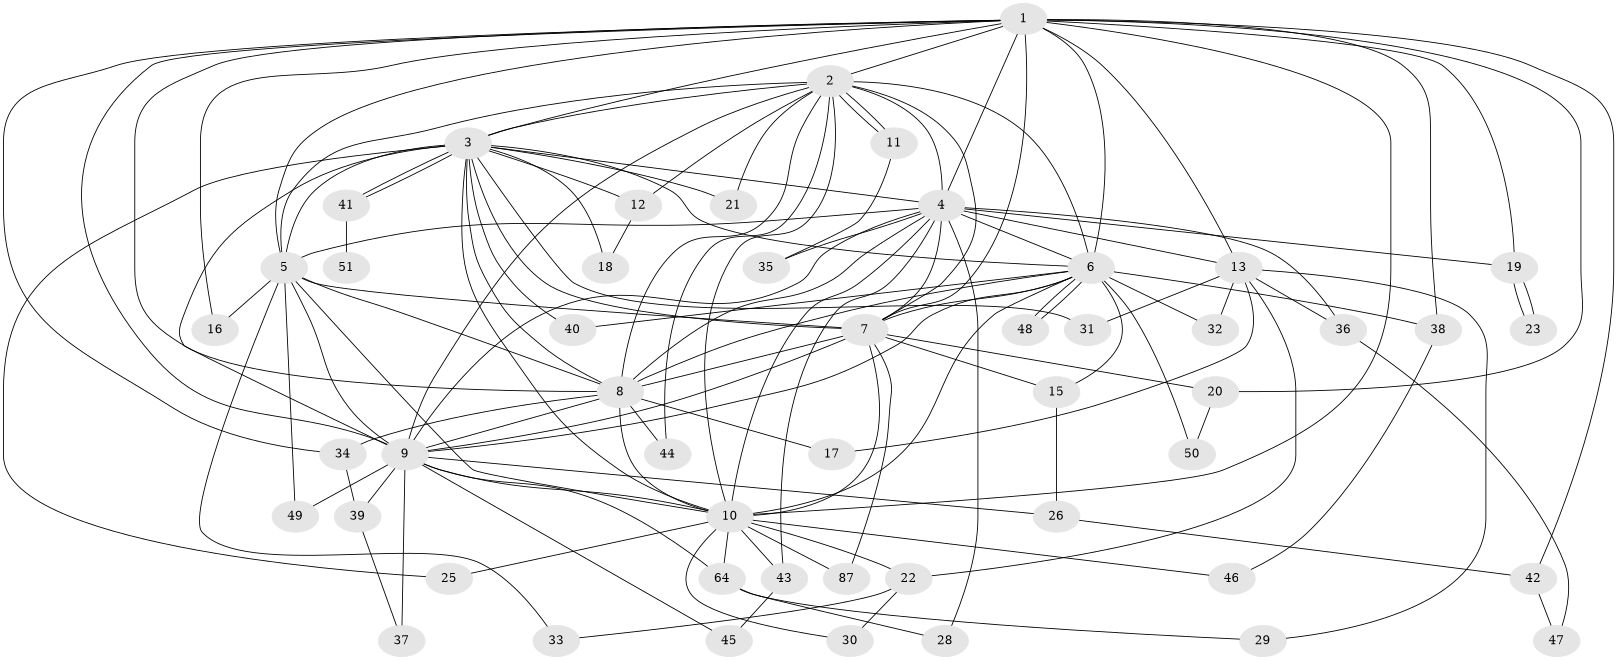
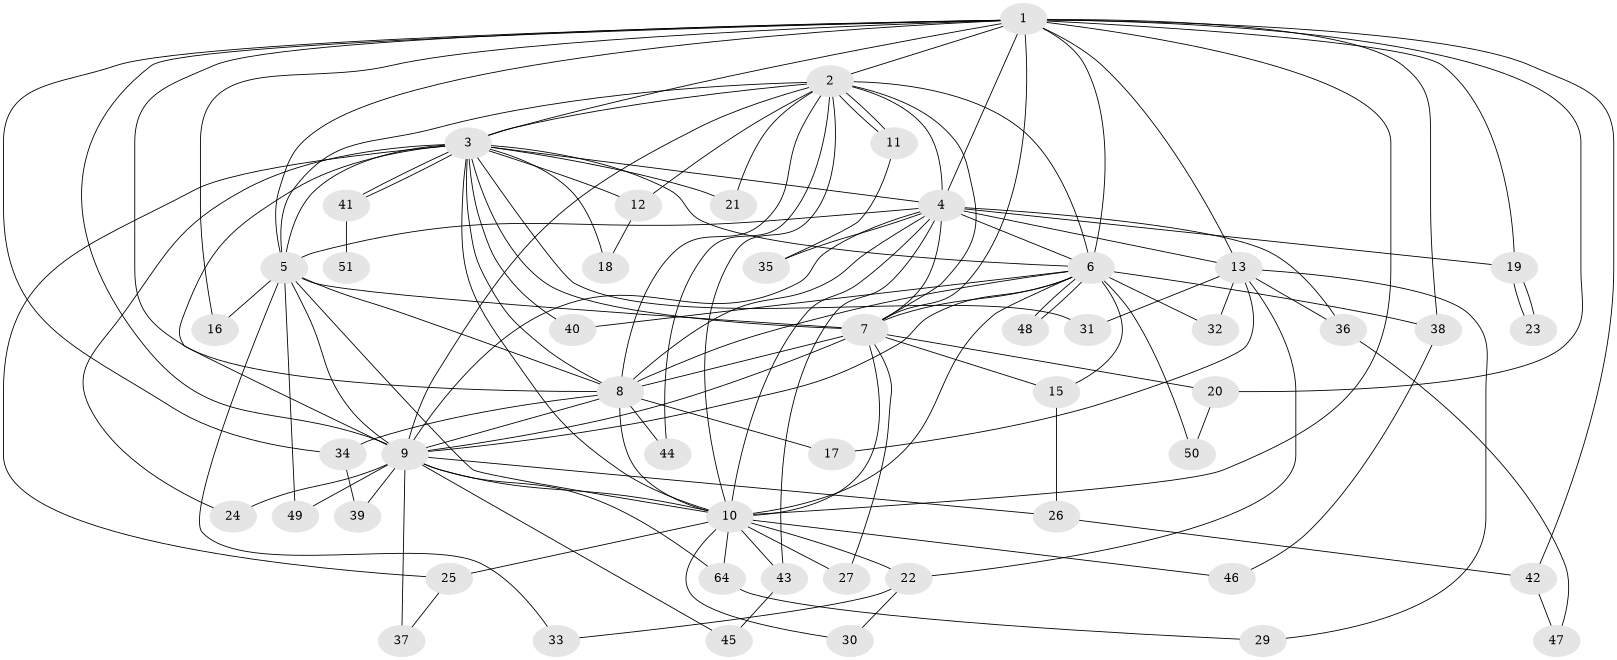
none -> (233, 517)
(380, 579) -> (425, 610)
(847, 579) -> (847, 579)
(945, 641) -> none
